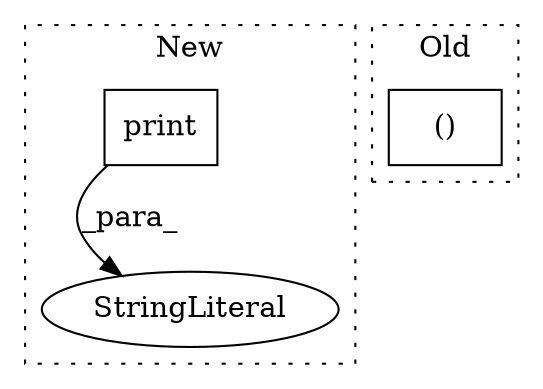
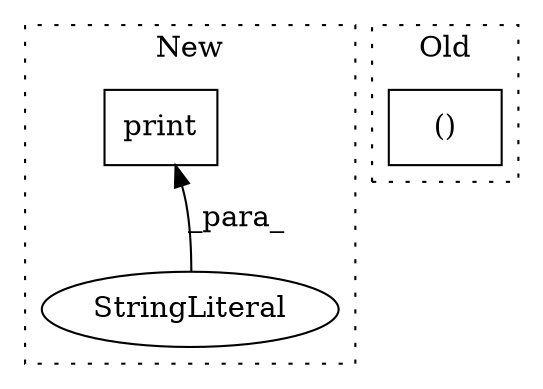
(77, 214) -> (189, 228)
